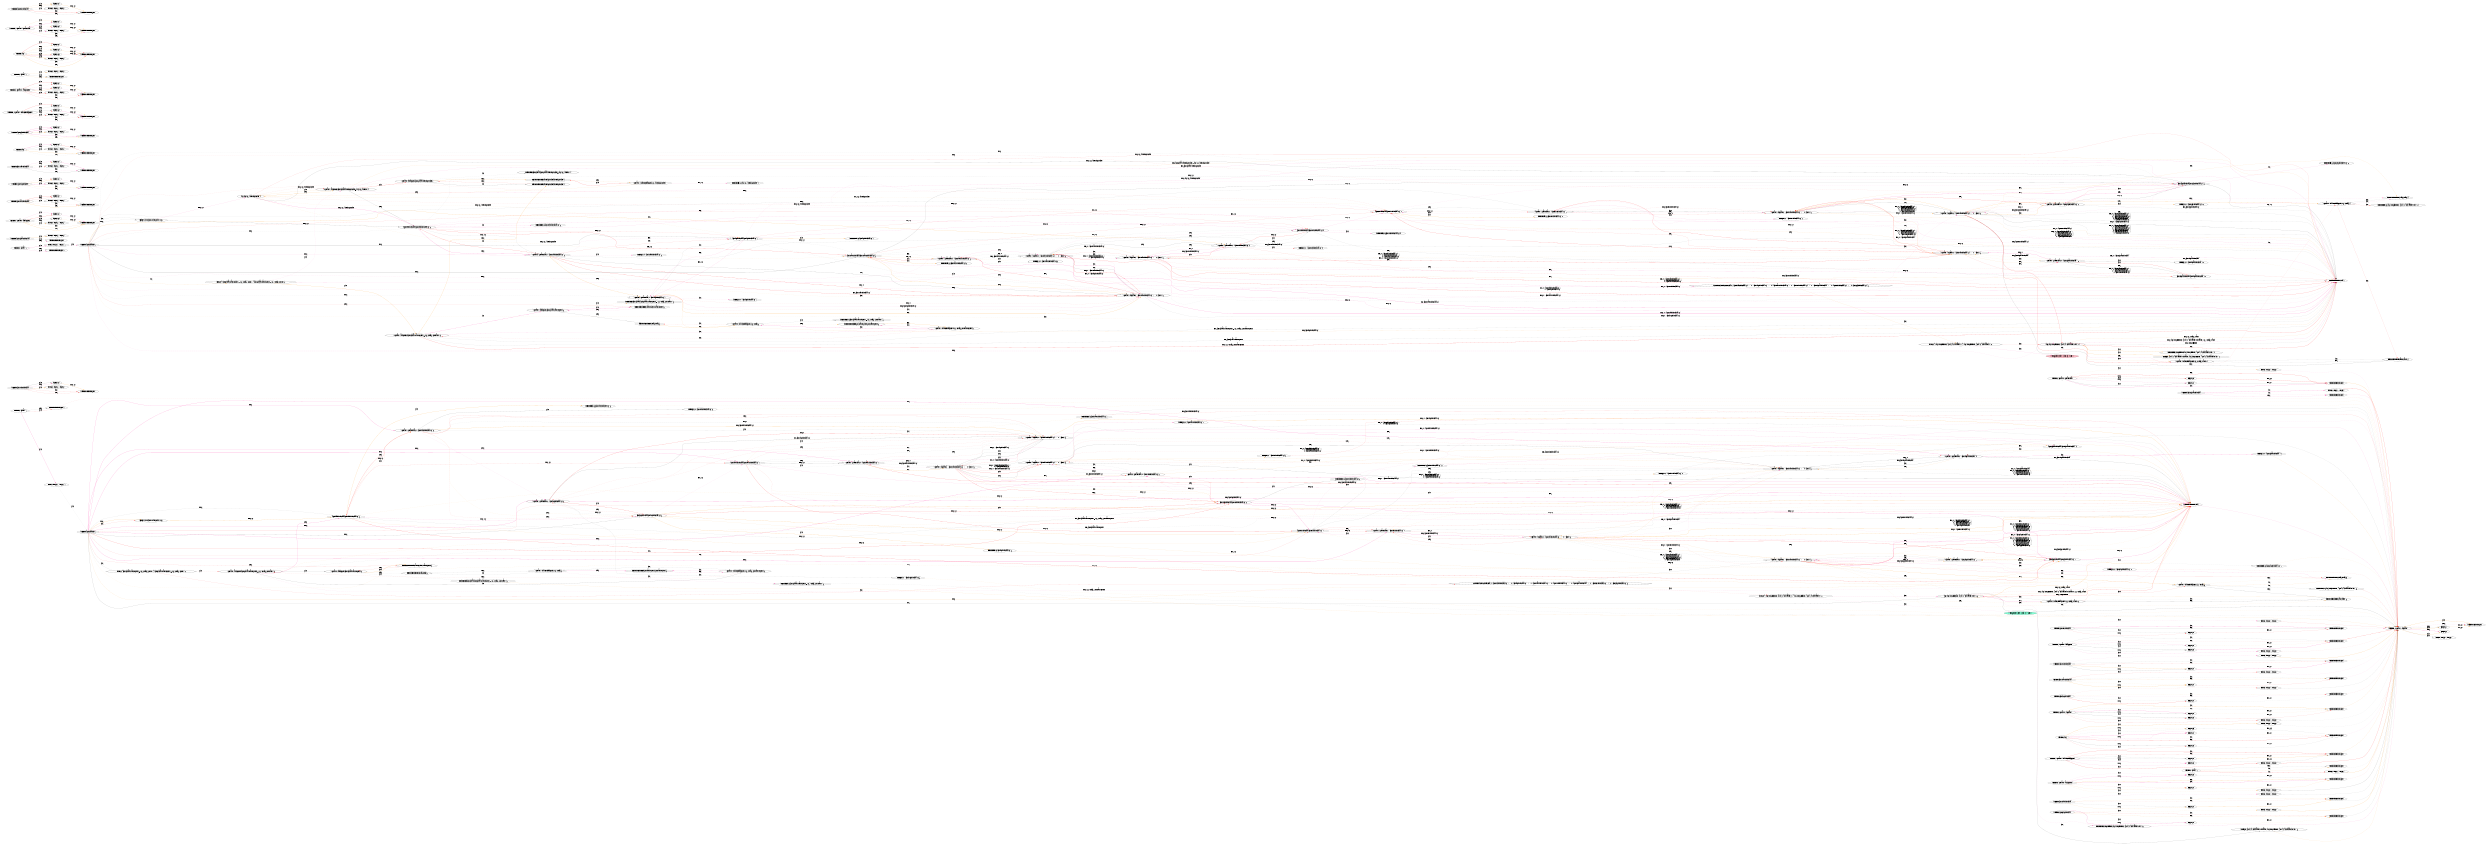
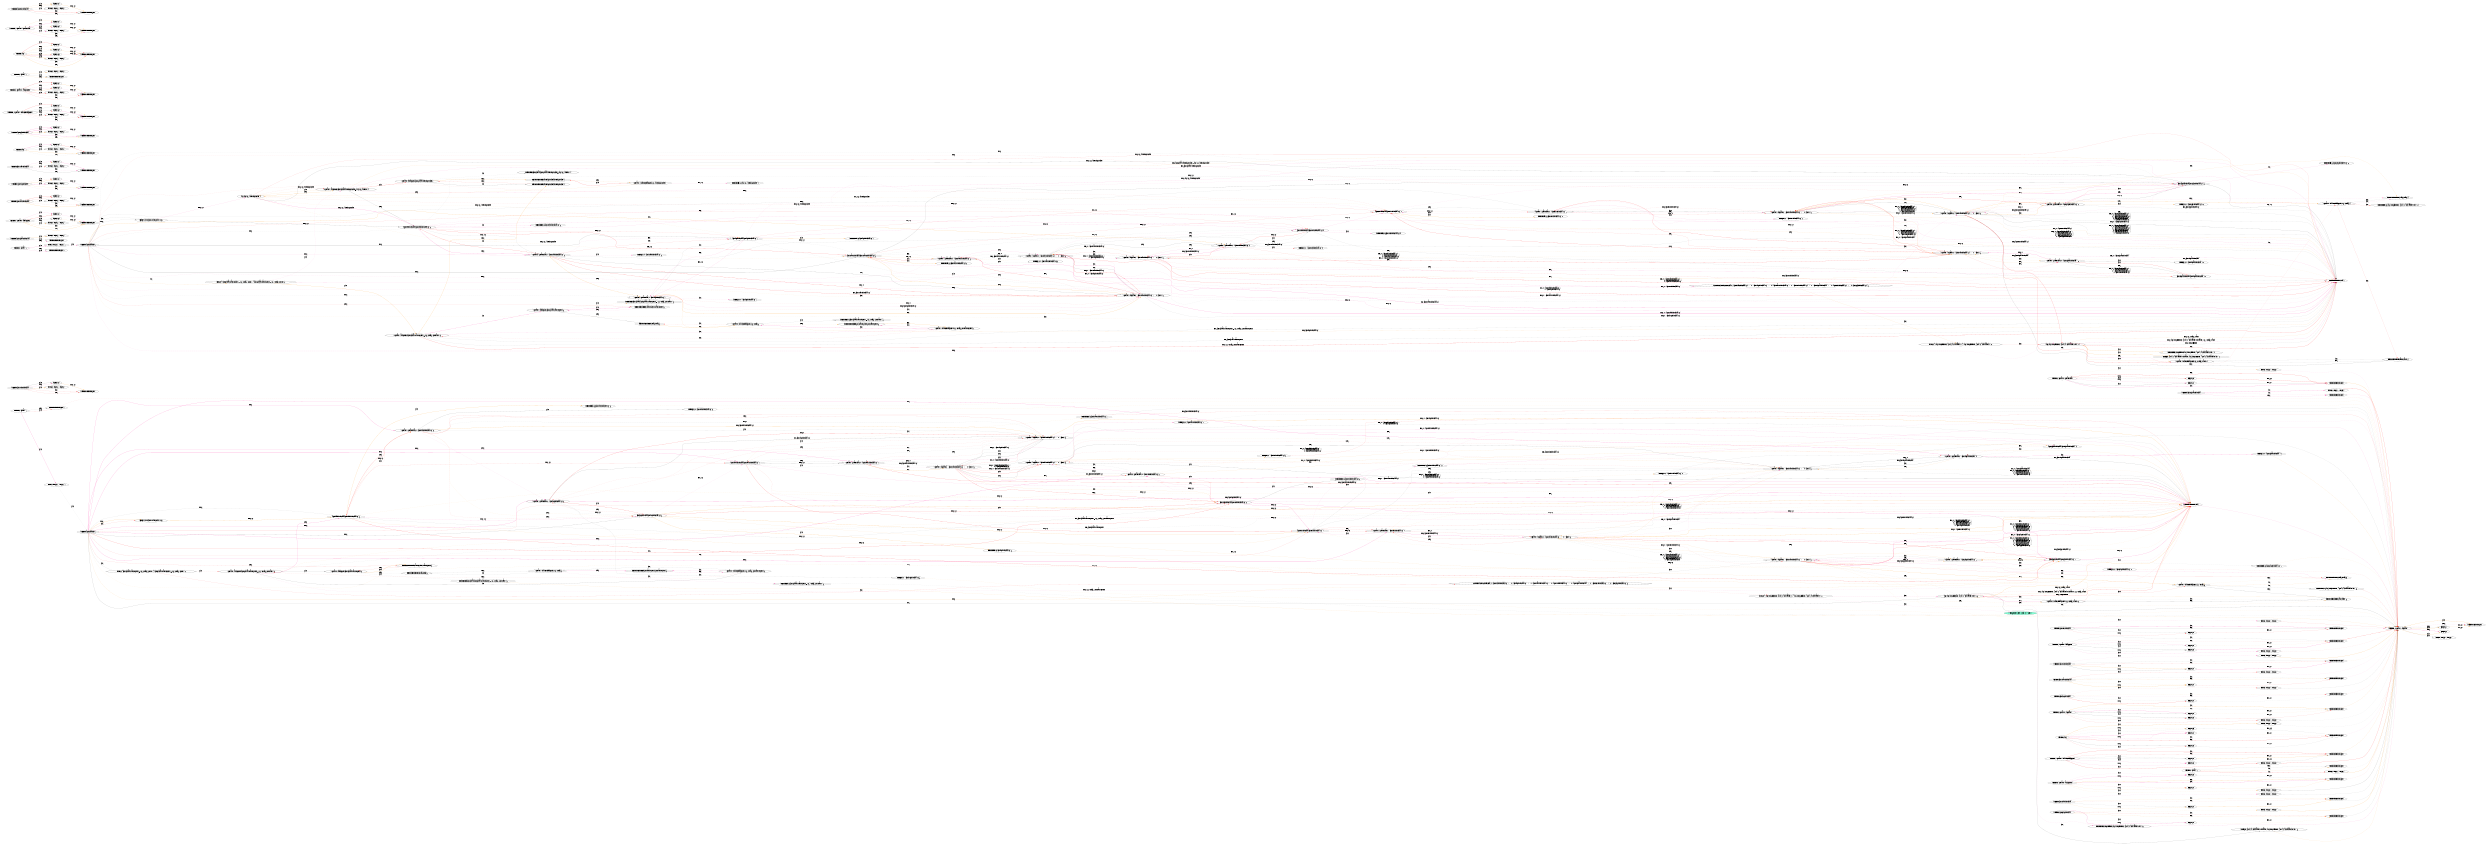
(2062, 356) -> none
